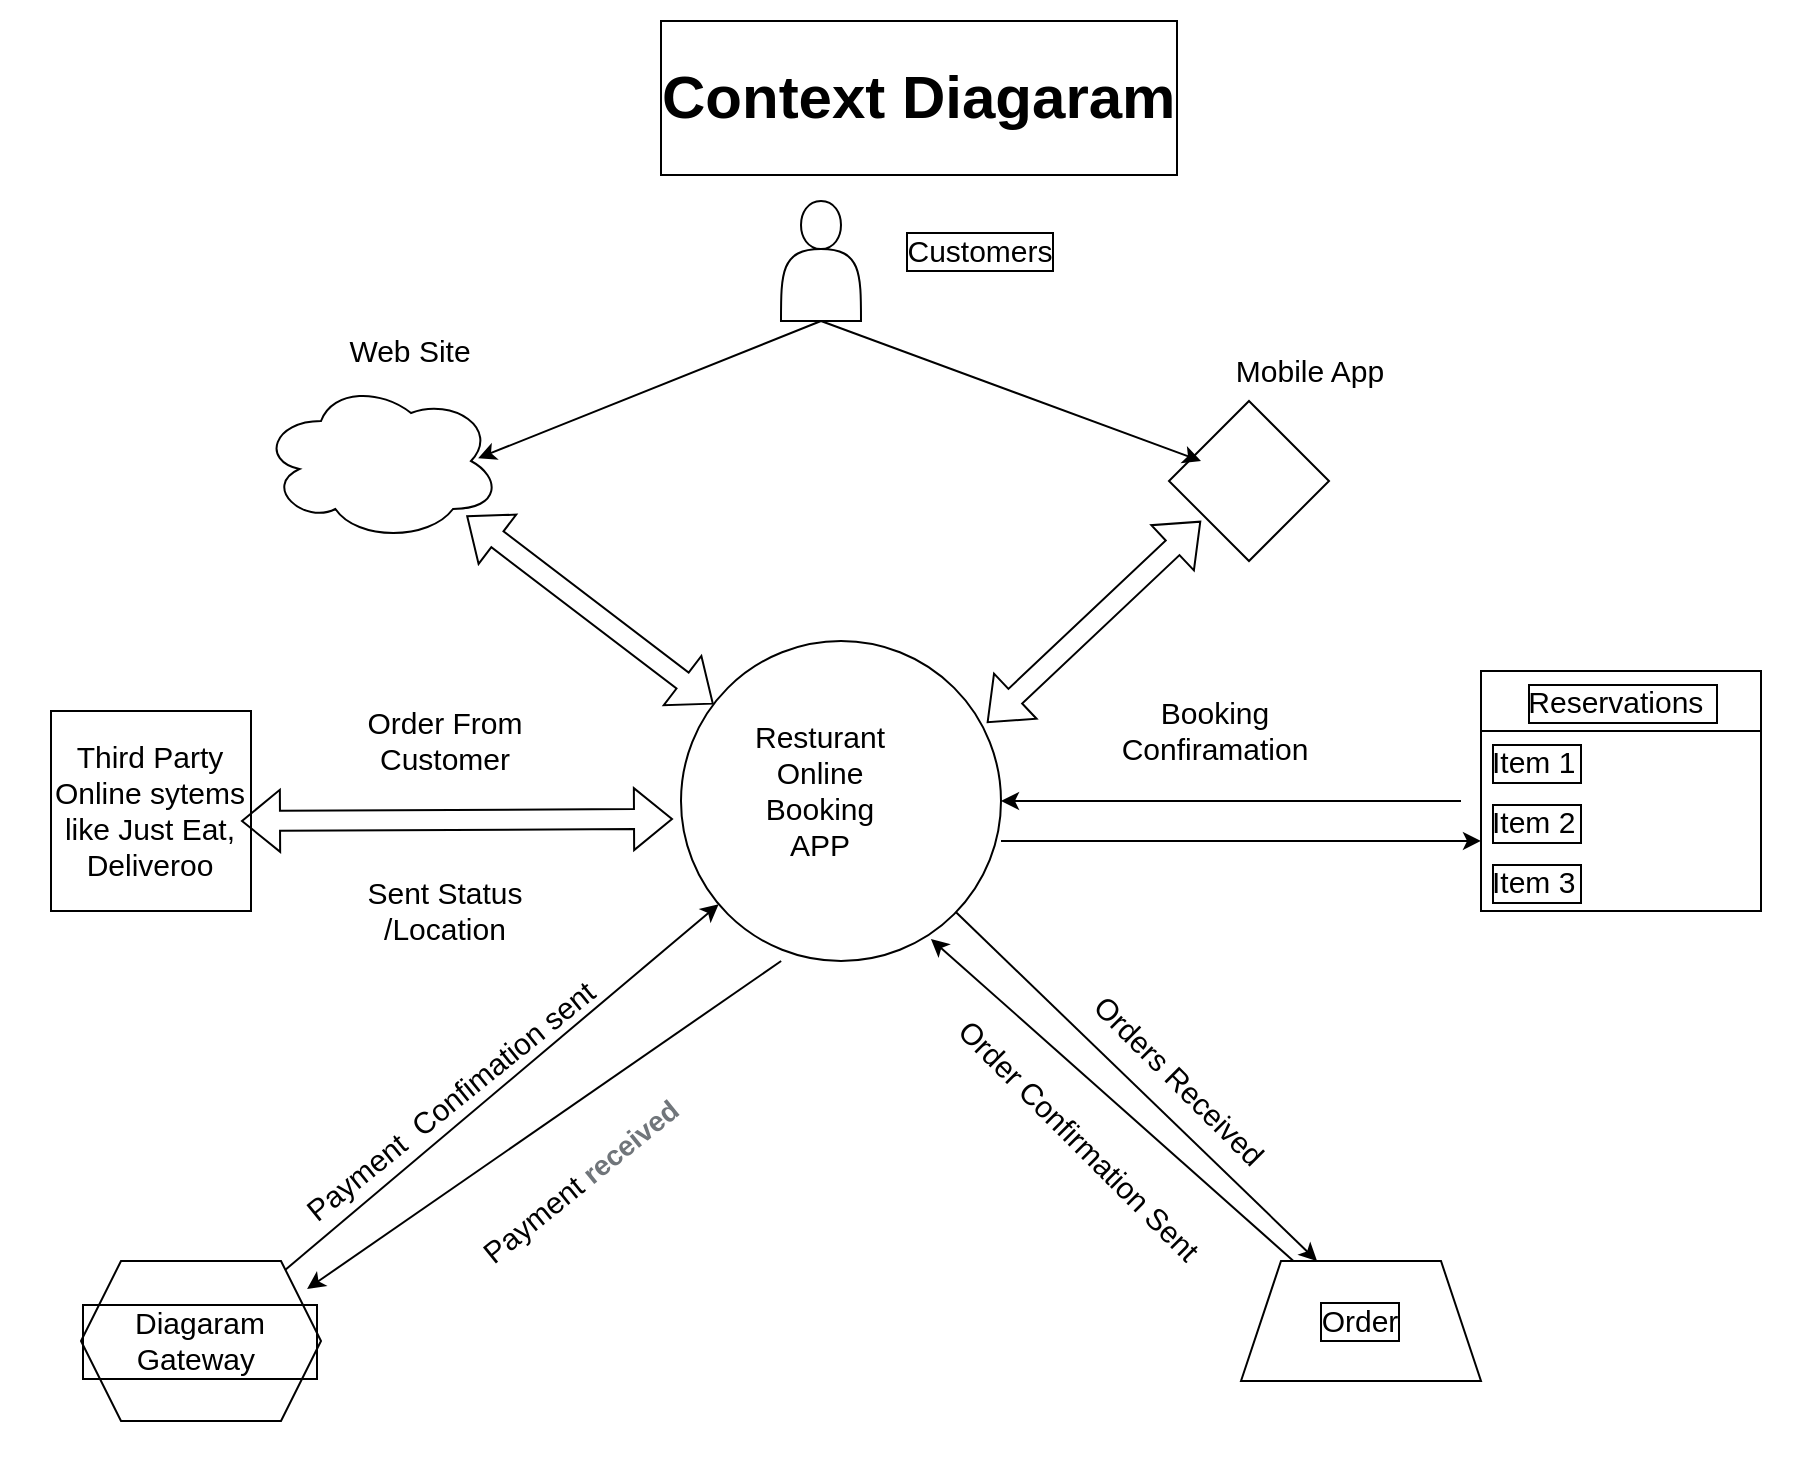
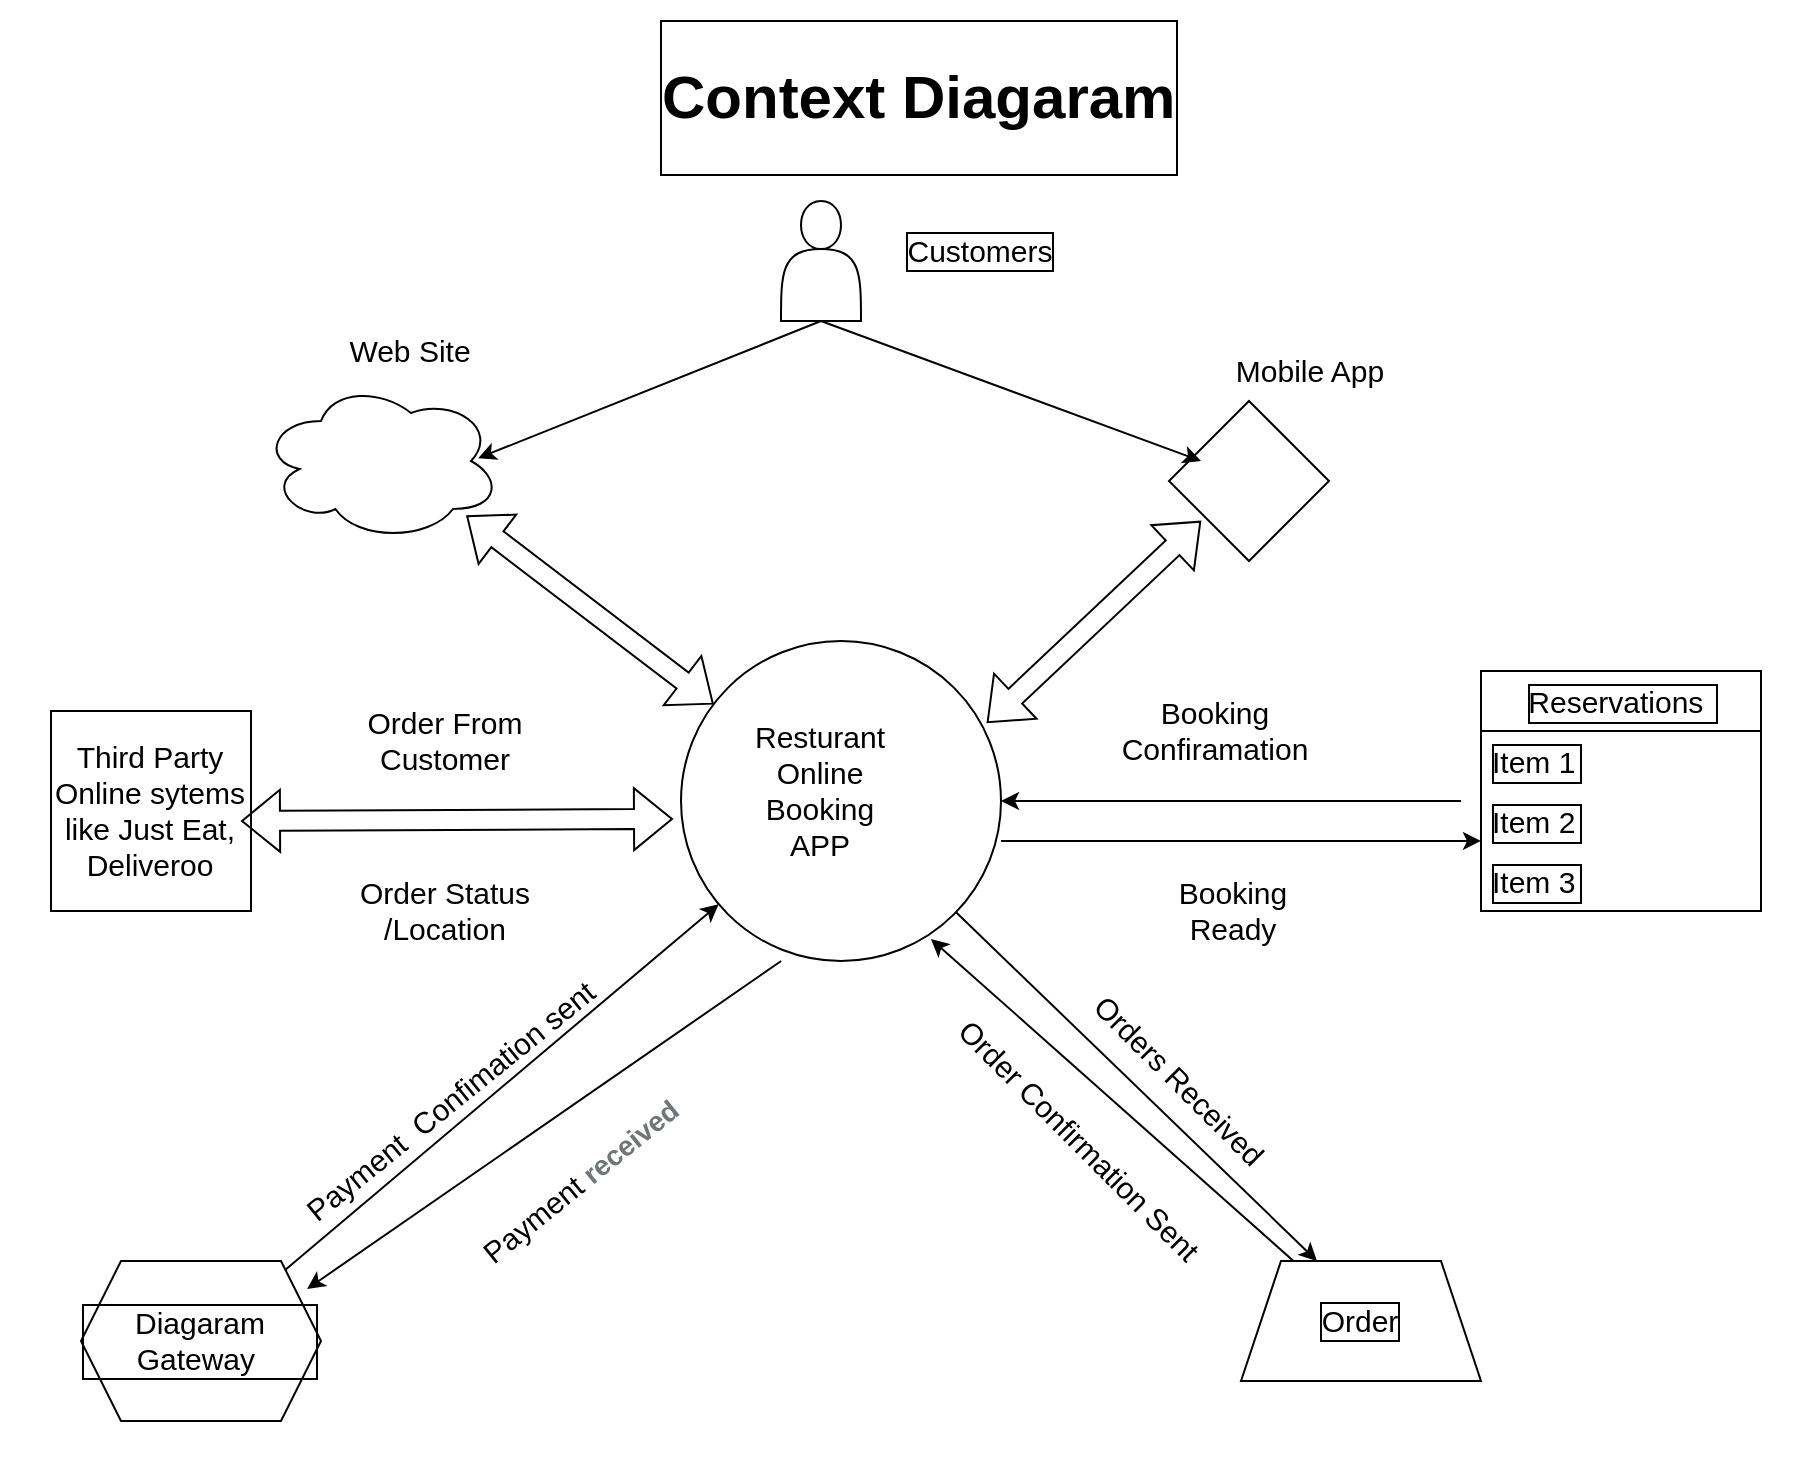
(446, 911) -> (446, 911)
none -> (1234, 911)
